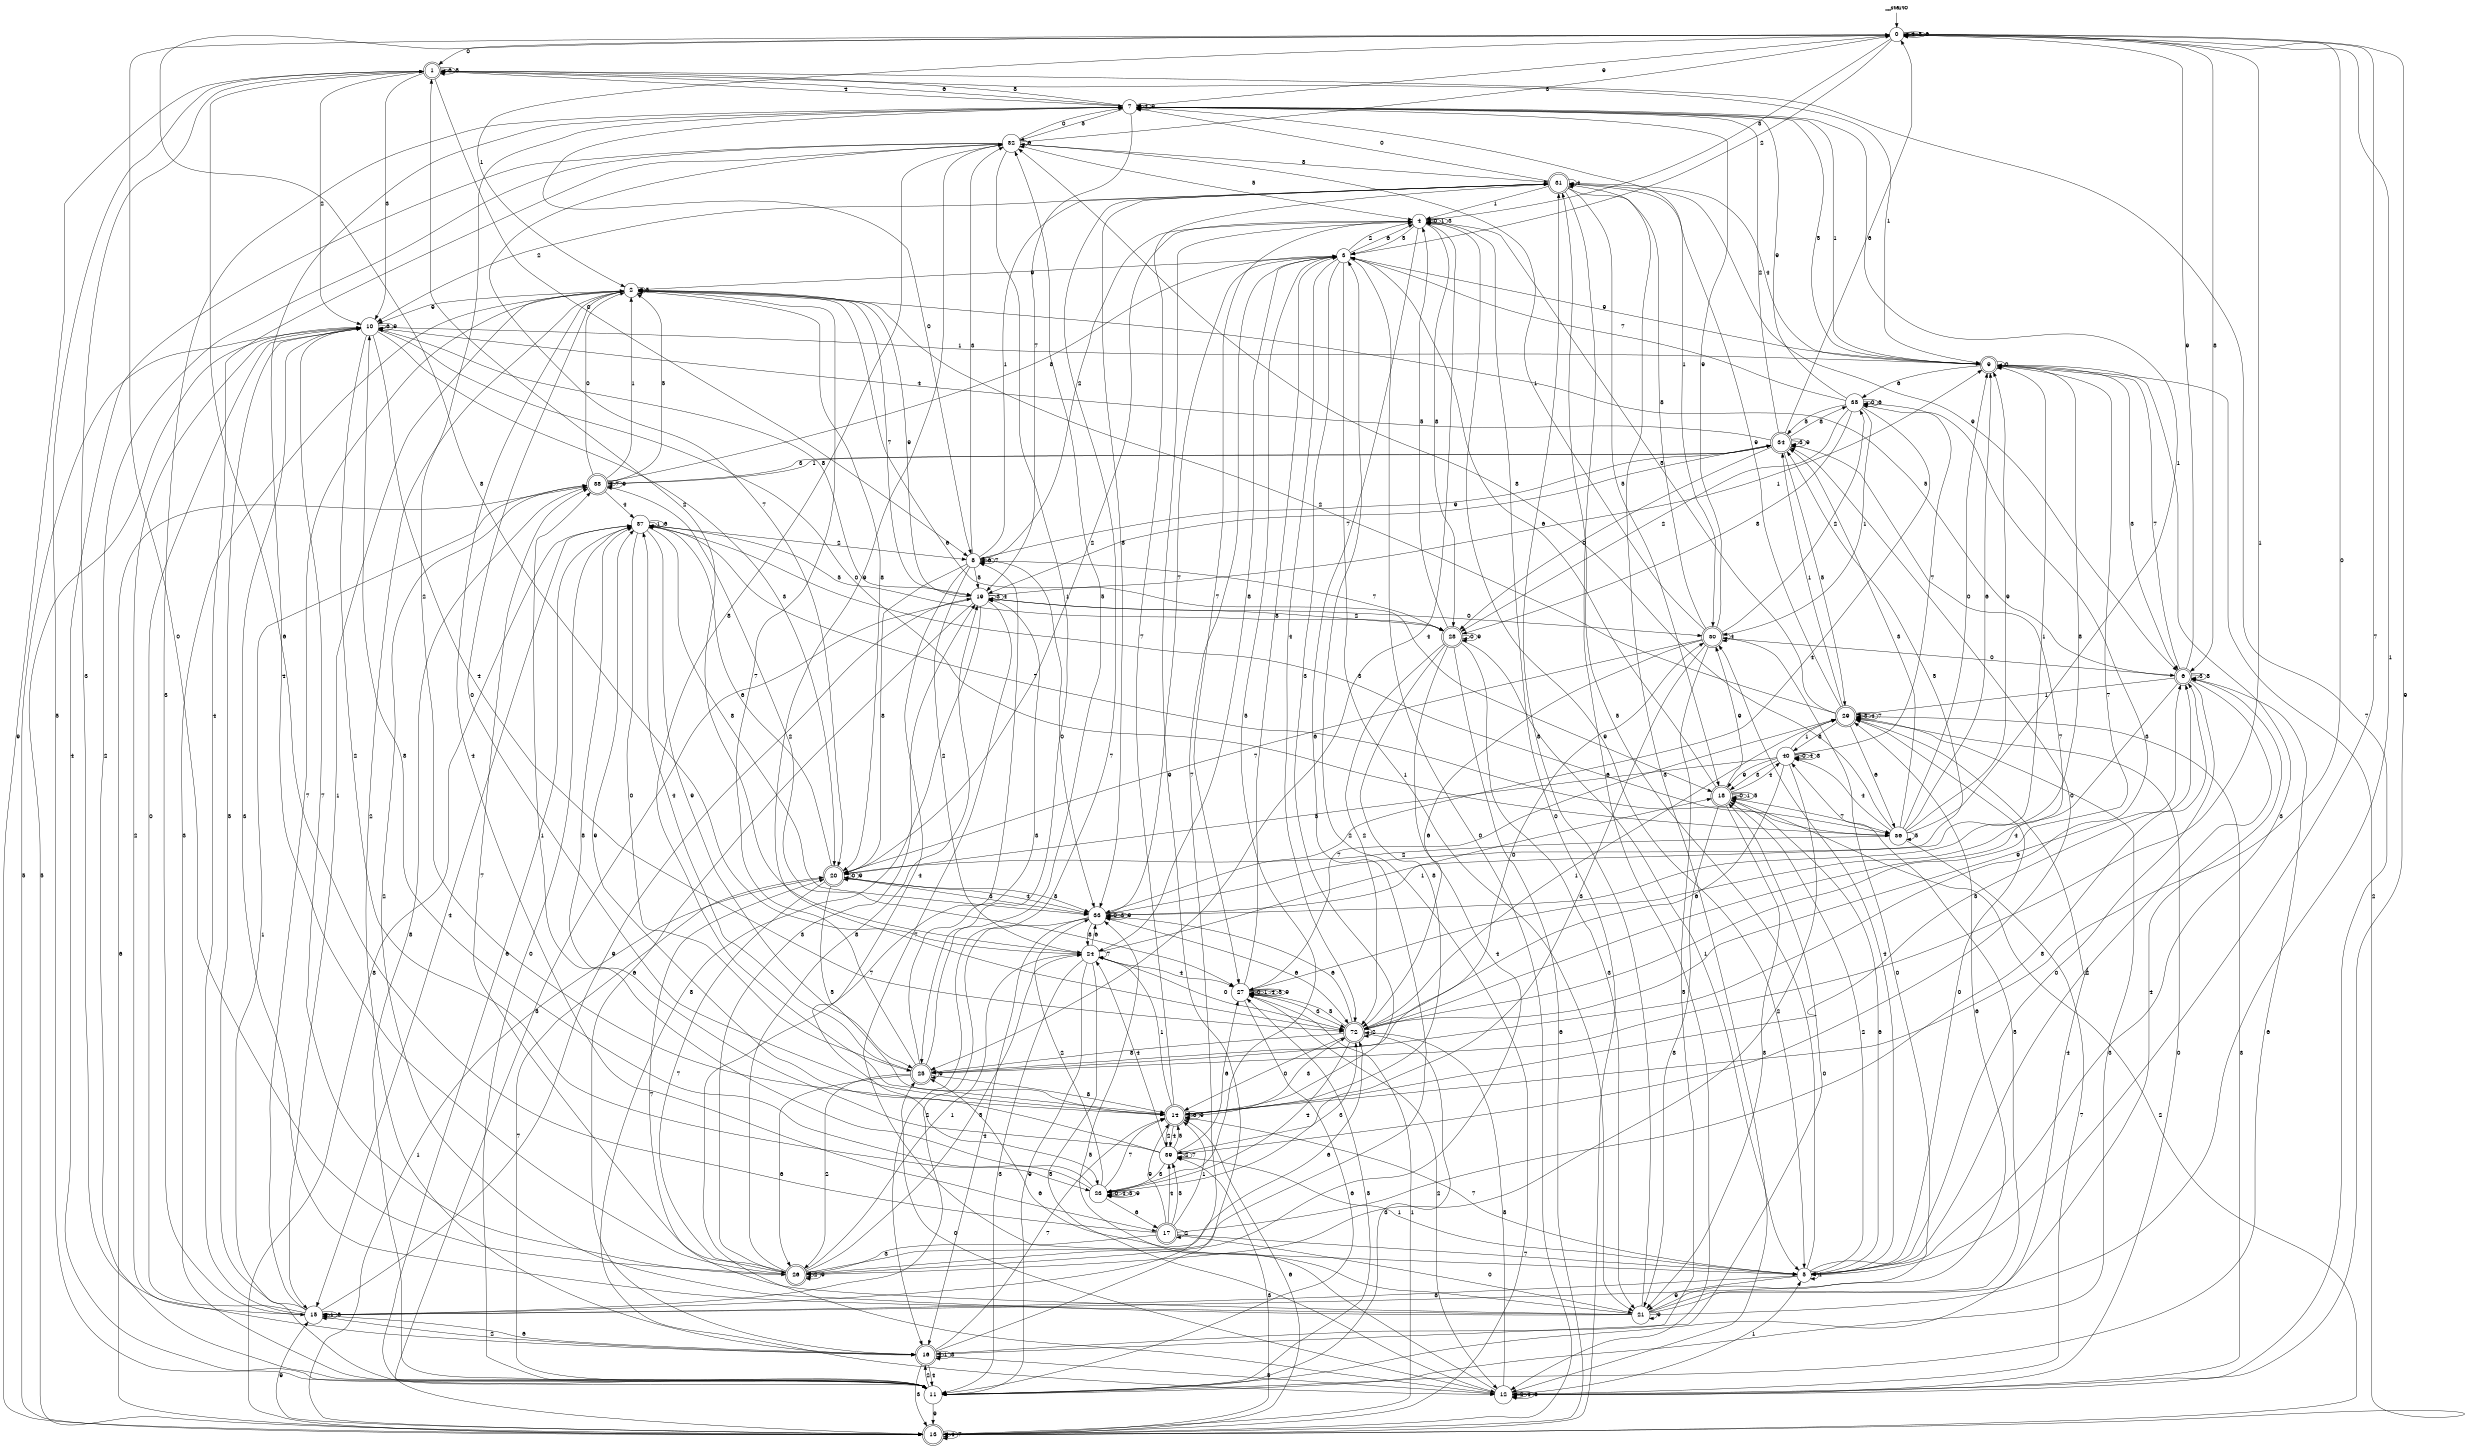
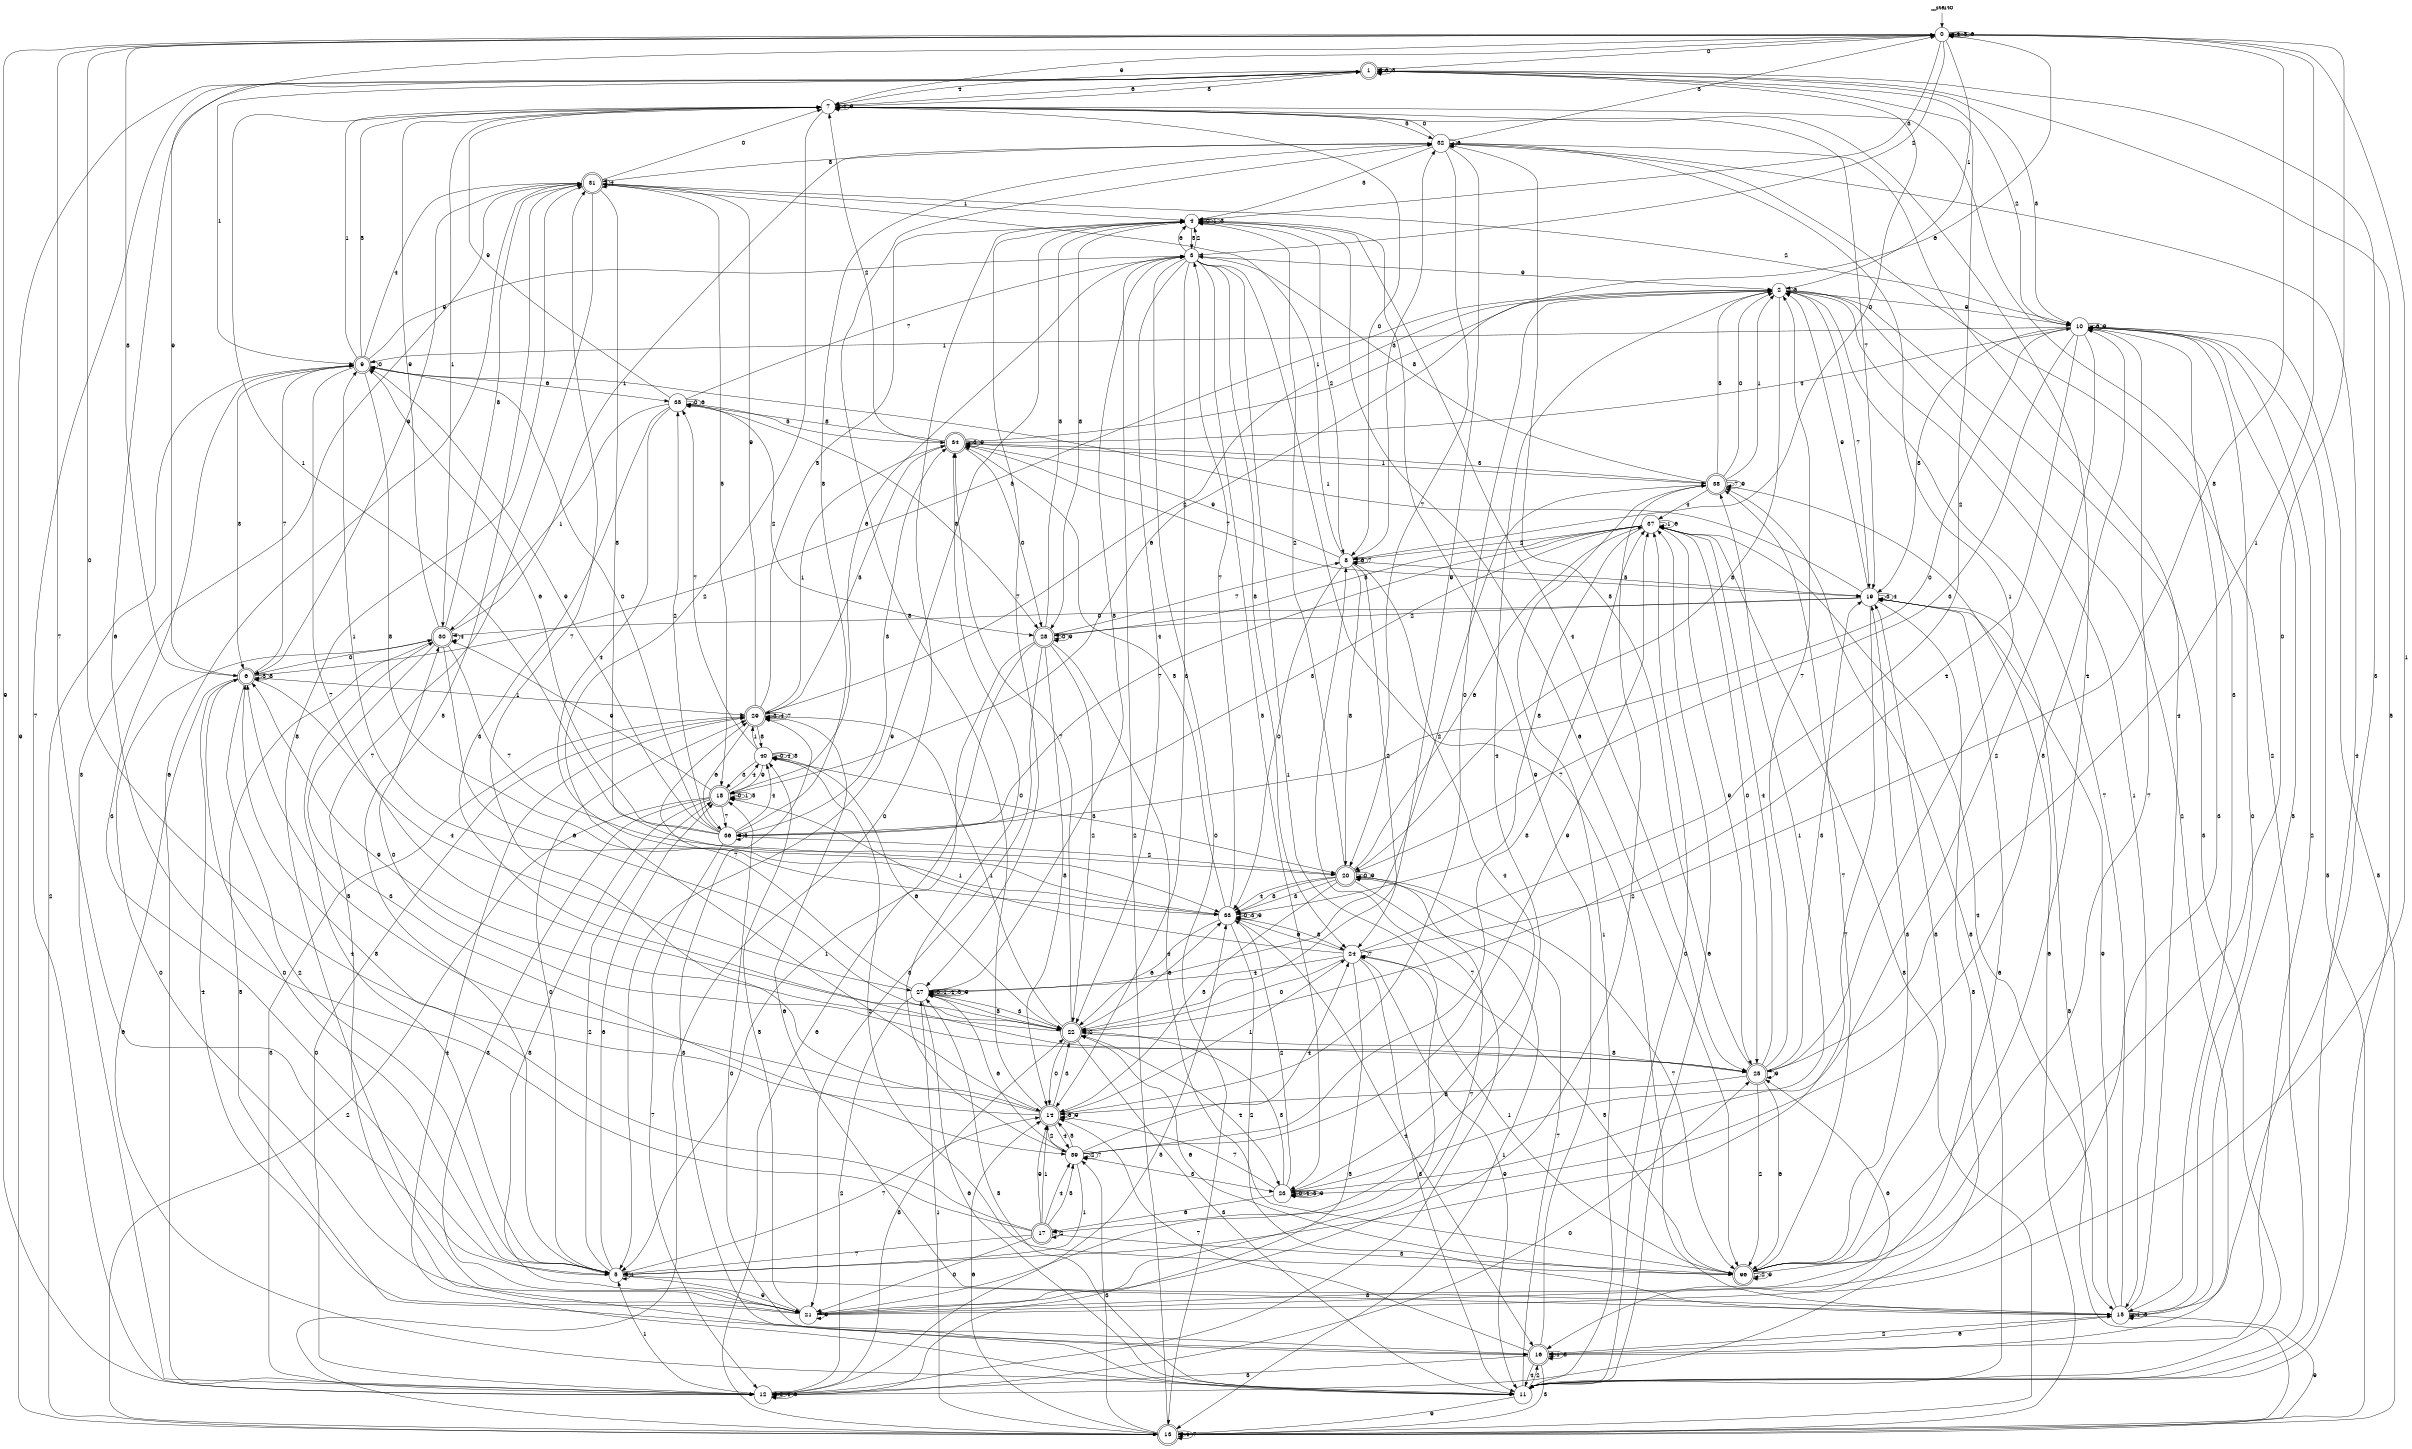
(1819, 539) -> (674, 628)
(1354, 1032) -> (1071, 1032)
(796, 1275) -> (1743, 1275)
